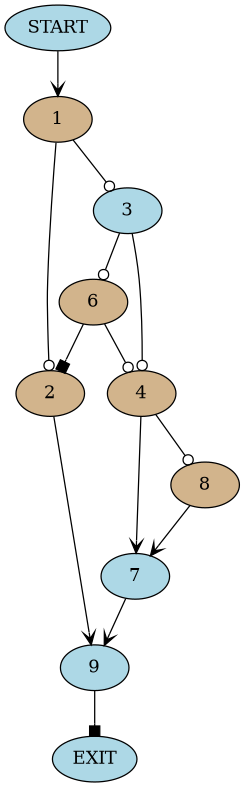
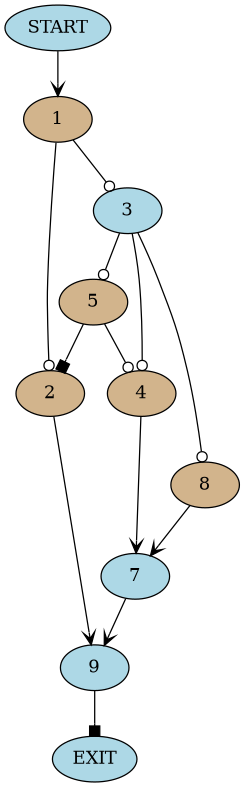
(93, 302) -> (93, 302)
(170, 435) -> (179, 339)
